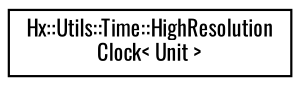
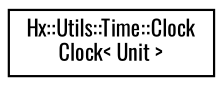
(150, 43) -> (111, 43)
